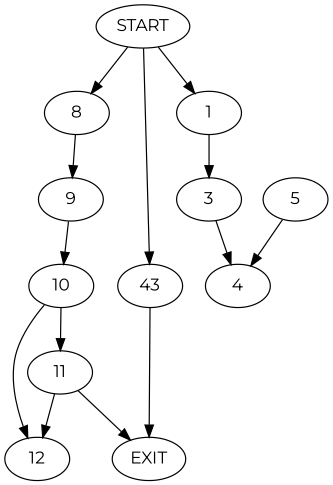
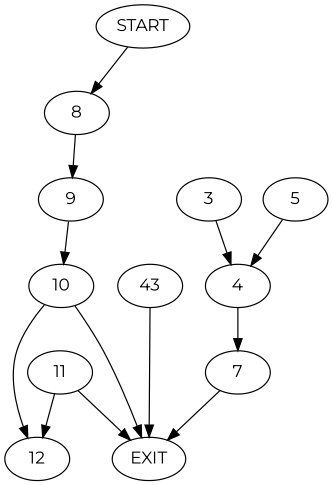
(209, 113) -> none
(146, 150) -> none
(61, 323) -> (110, 364)
none -> (238, 372)
